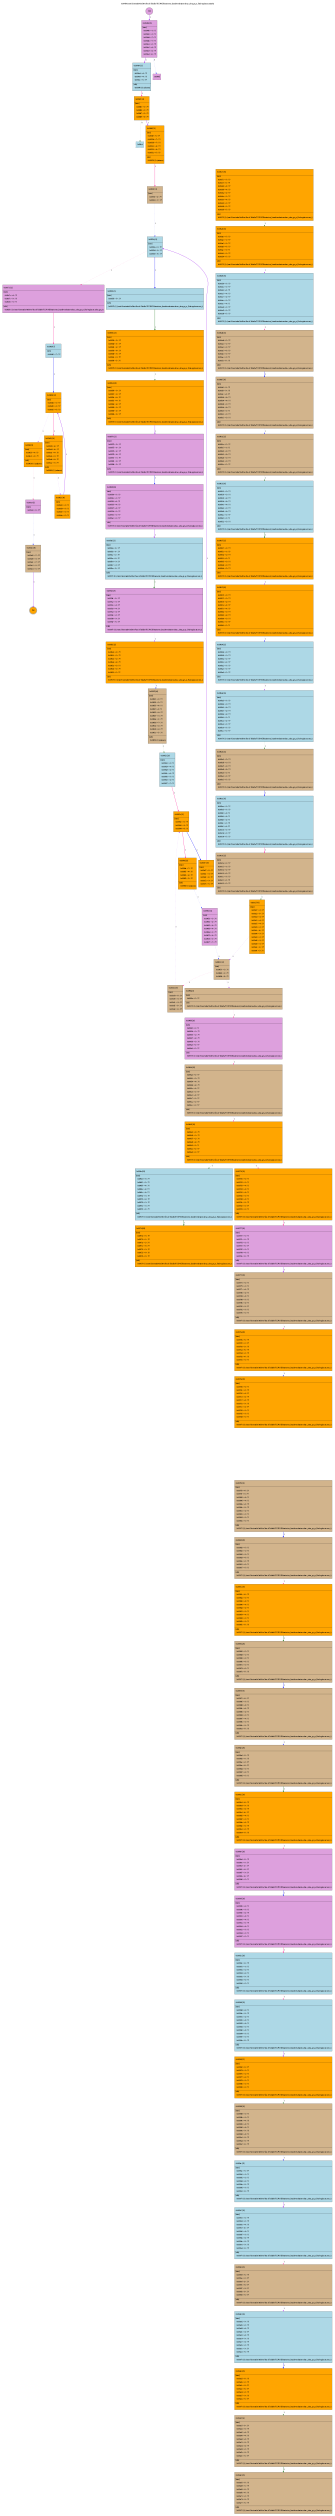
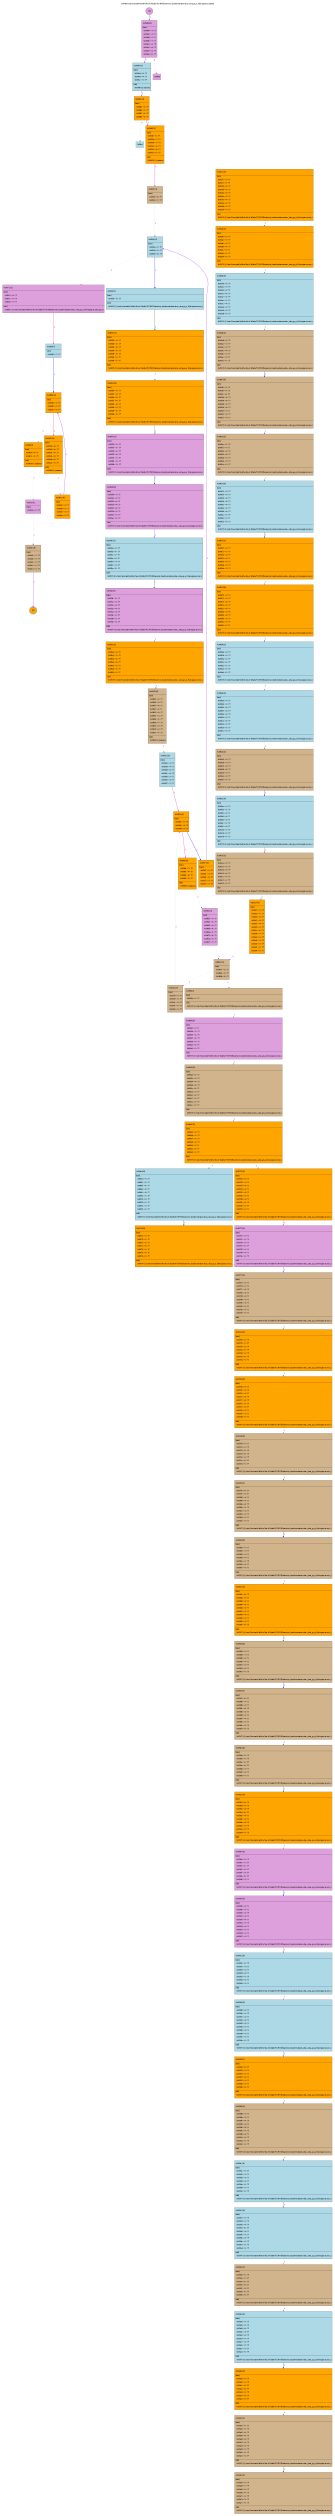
none -> (283, 1454)
